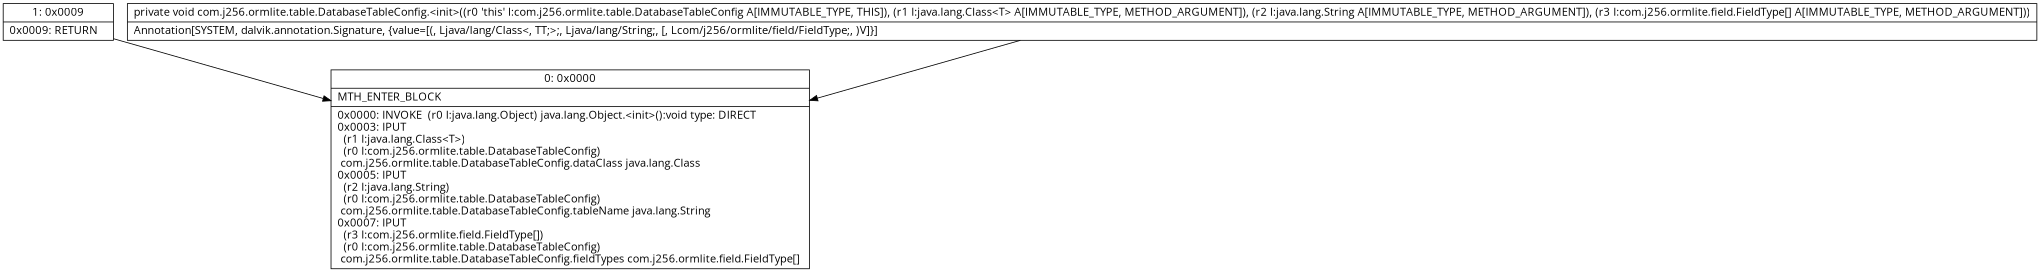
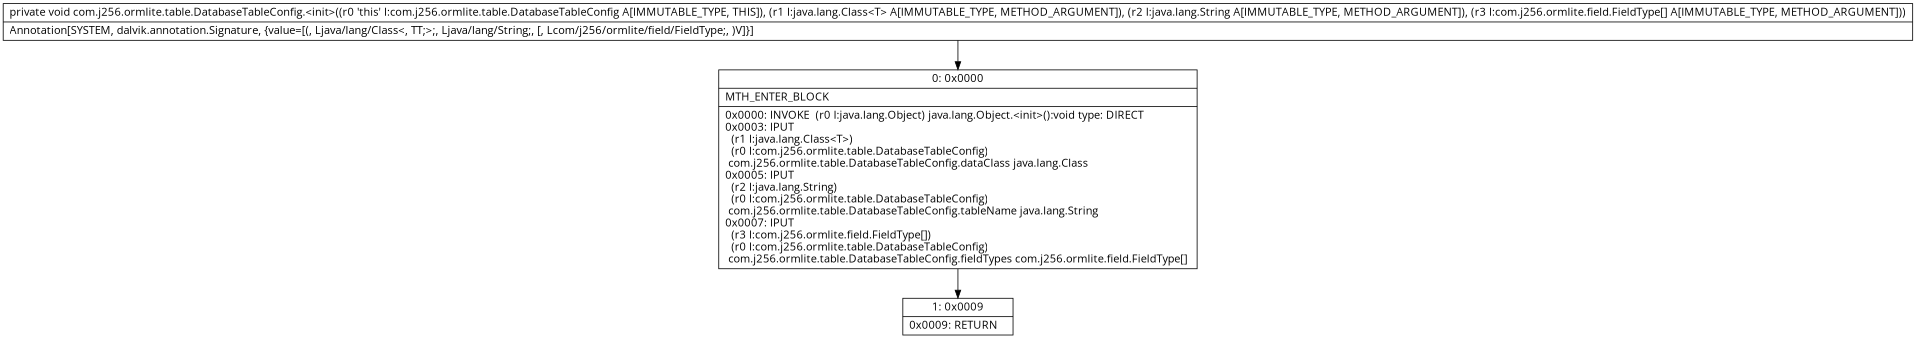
(218, 69) -> (958, 279)
